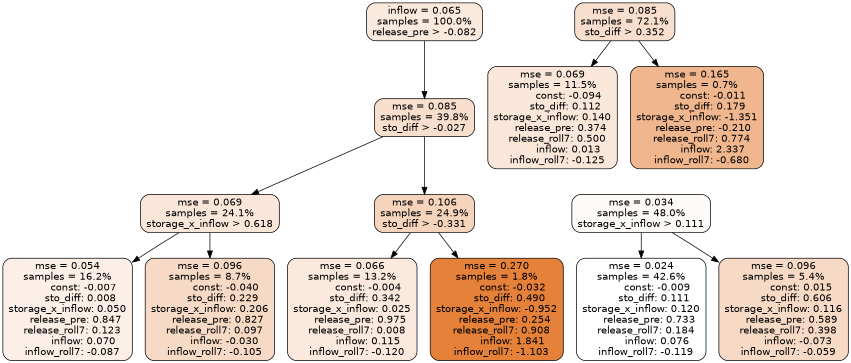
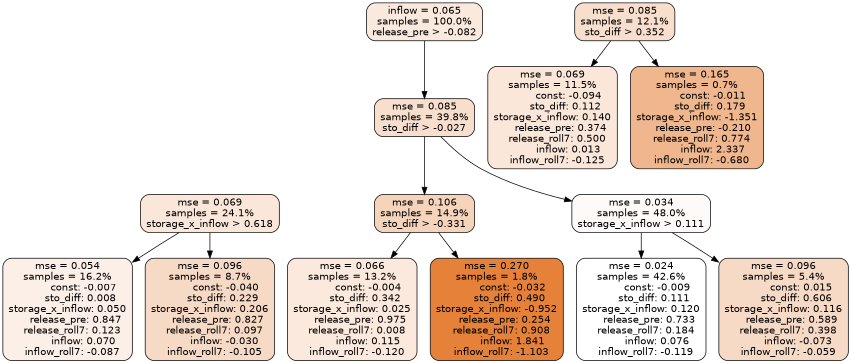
(625, 22) -> (625, 22)
(320, 164) -> (498, 177)
(425, 214) -> (425, 214)
